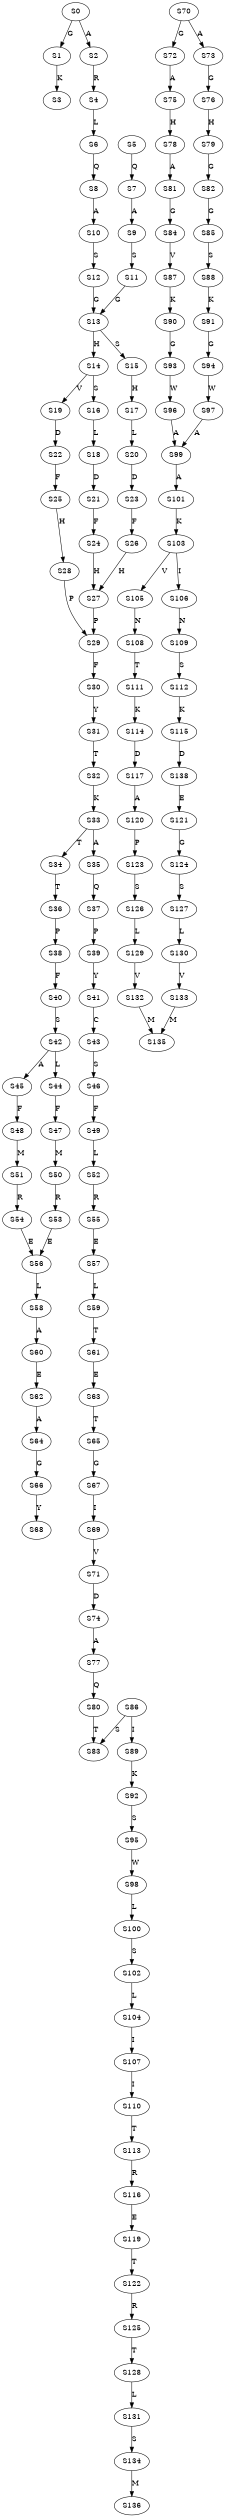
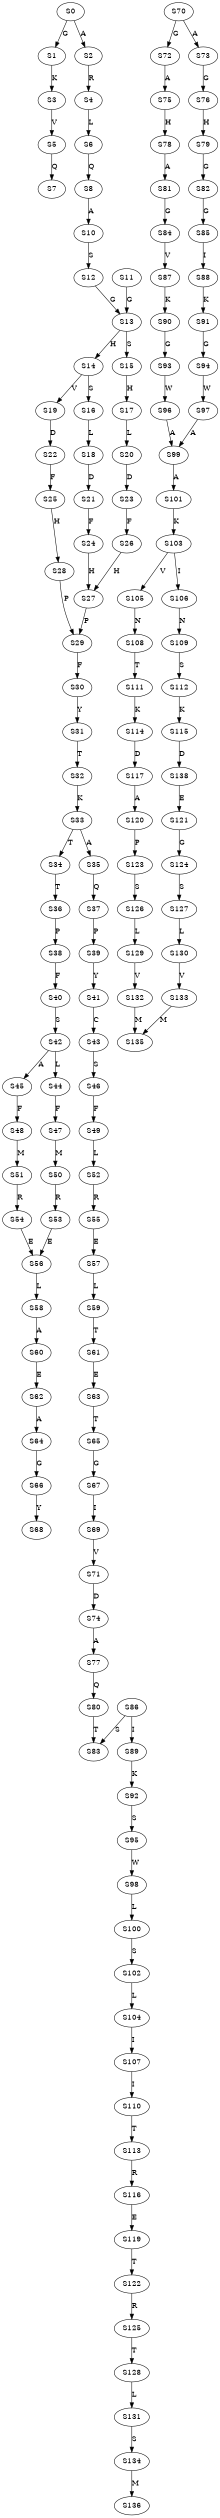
none -> (52, 120)
(132, 233) -> none
(211, 256) -> (205, 256)
